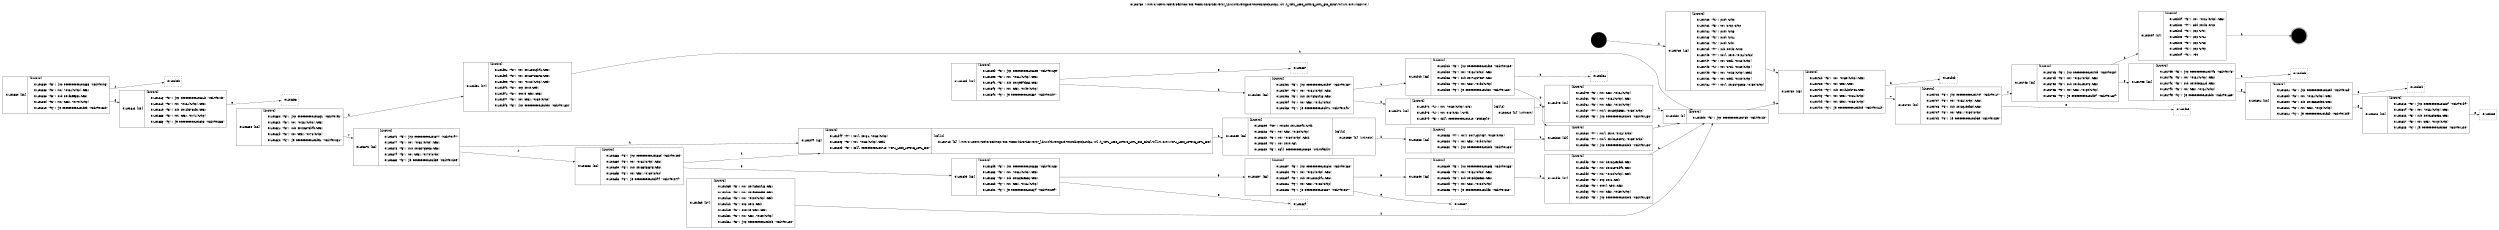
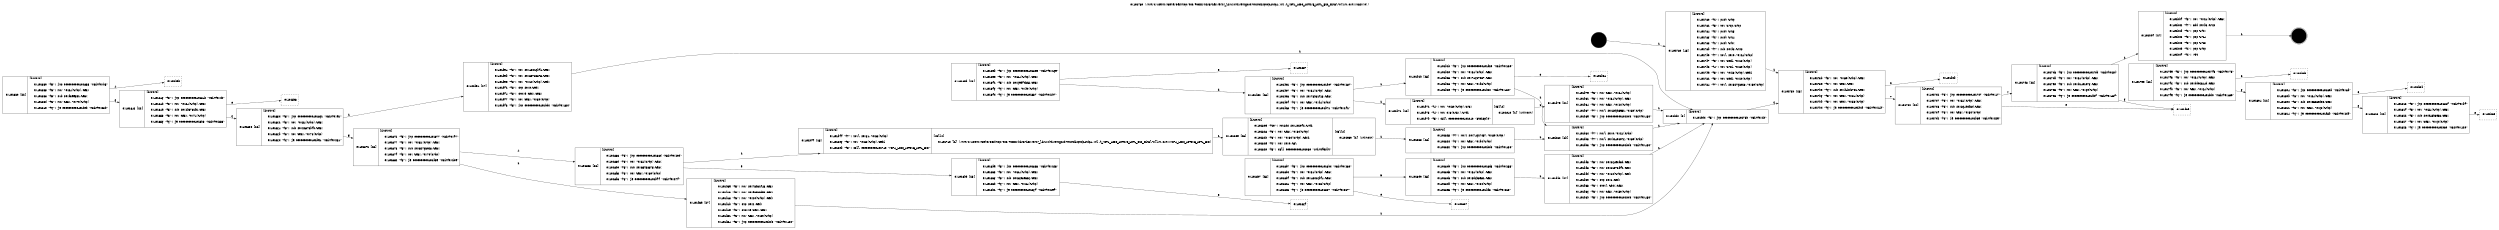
(2123, 83) -> (2145, 106)
none -> (230, 118)
(348, 136) -> (348, 136)
(628, 145) -> (572, 186)
(1151, 177) -> none
